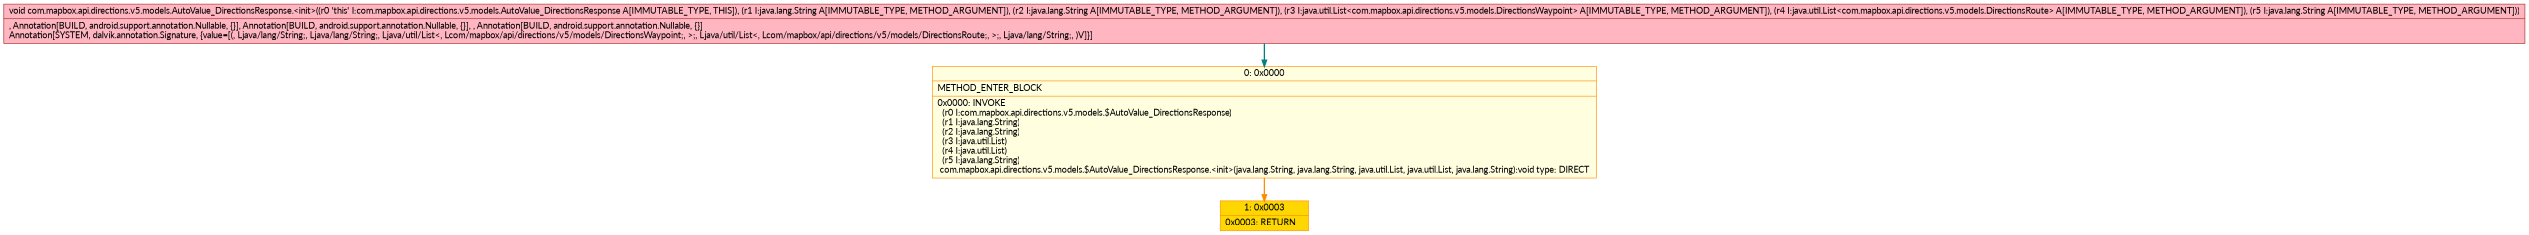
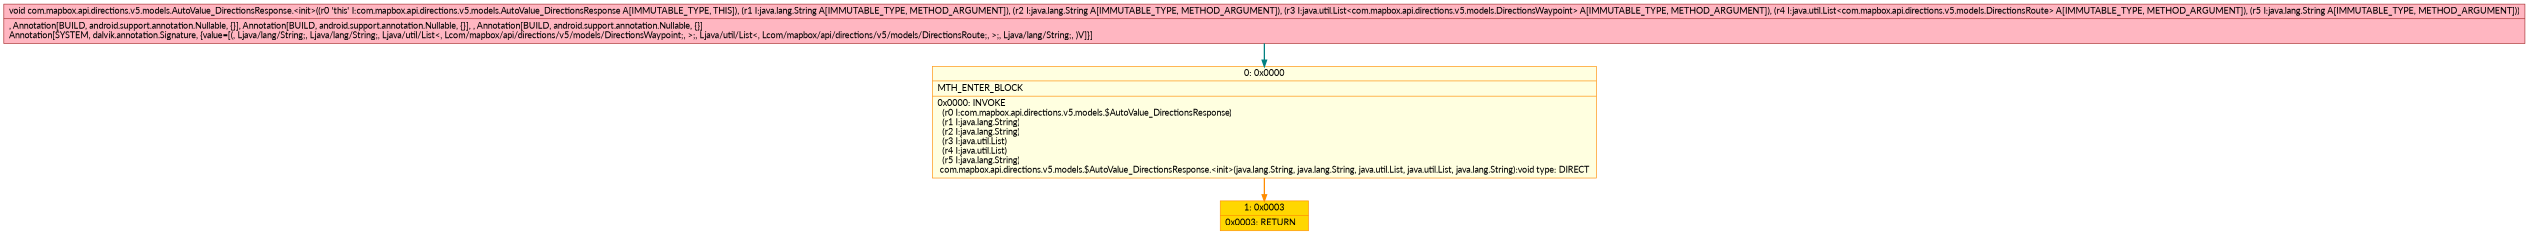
(990, 88) -> (980, 88)
